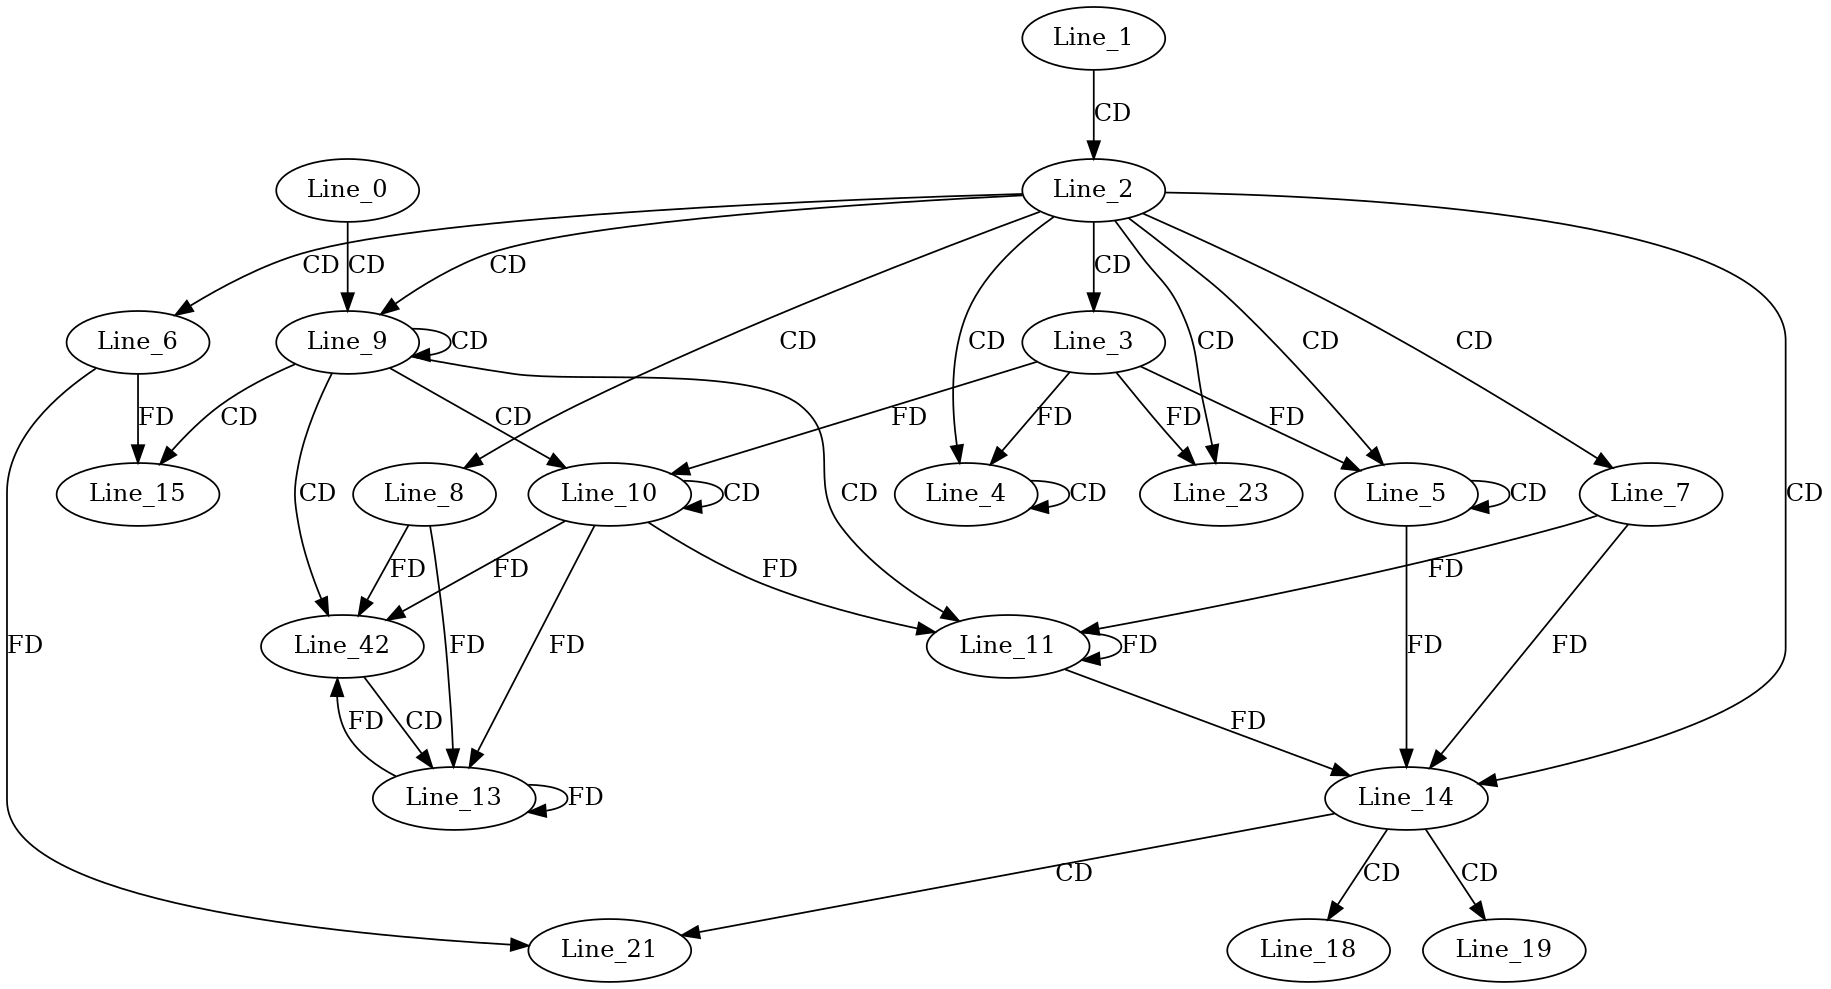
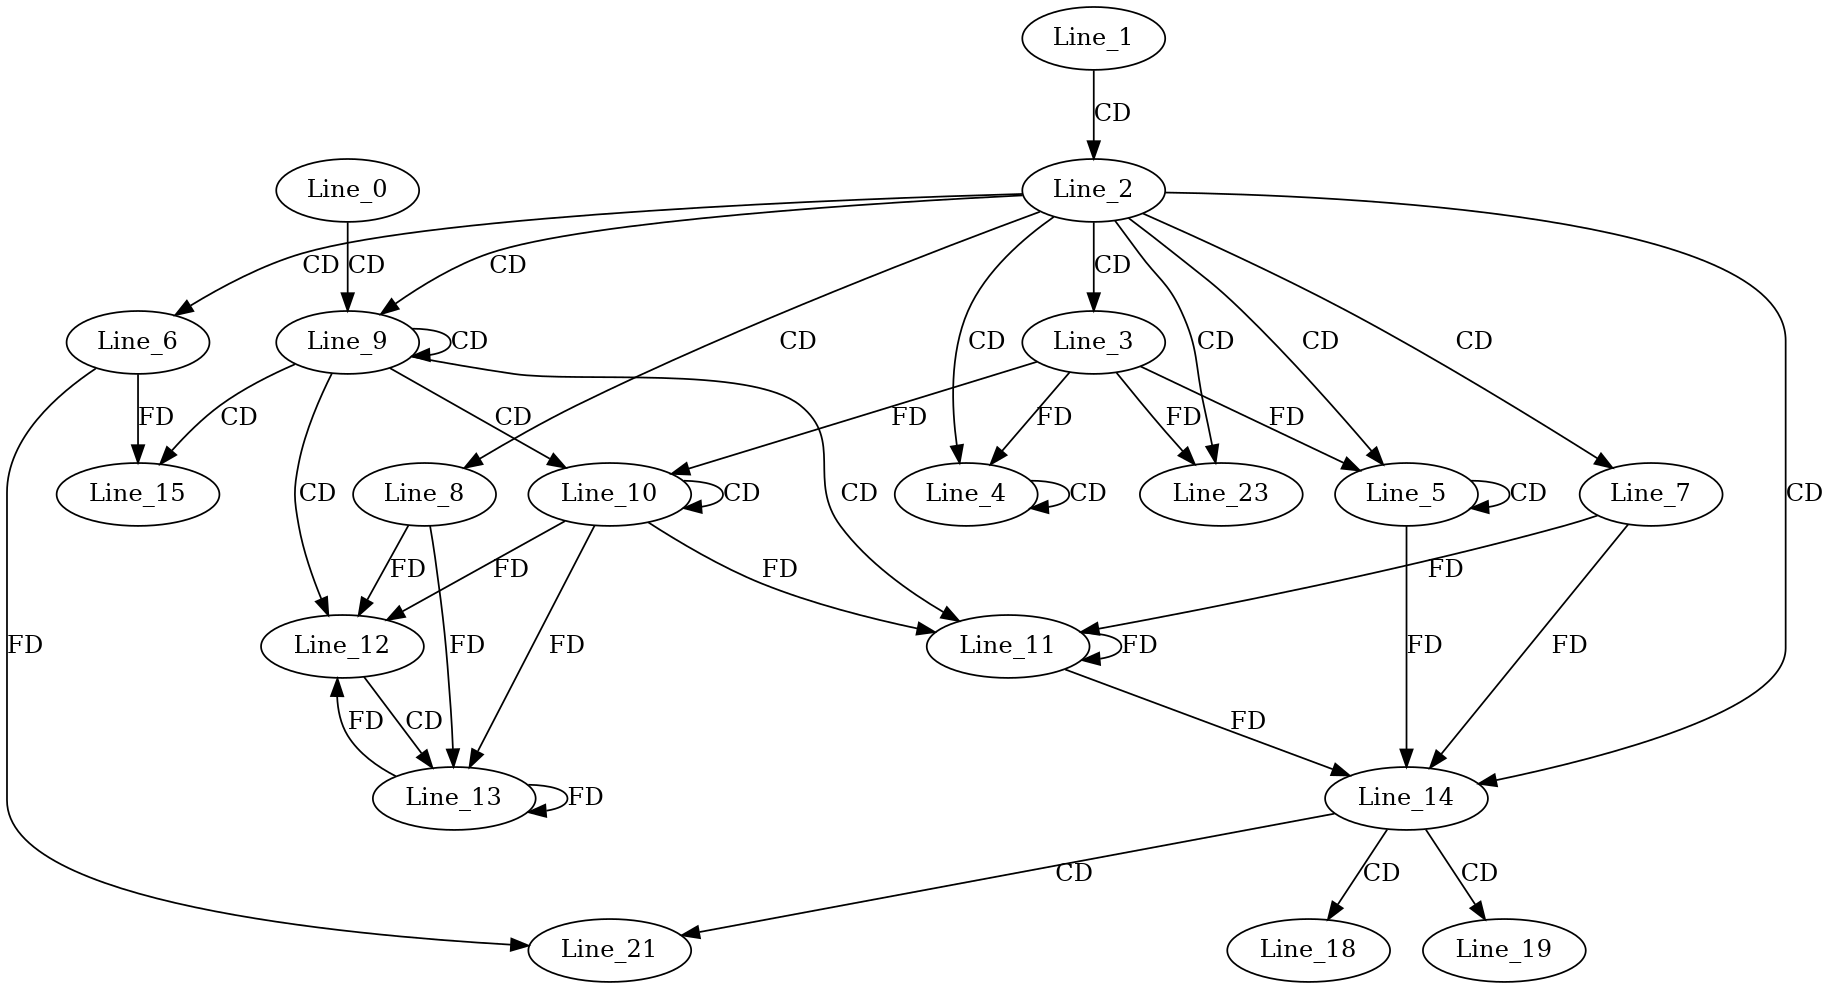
(342, 646) -> (342, 646)
